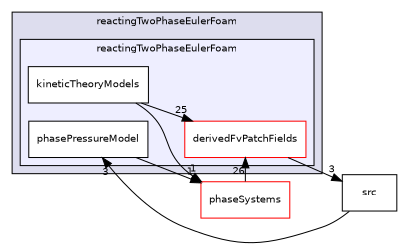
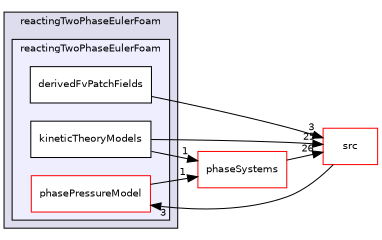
(162, 110) -> (232, 141)
(88, 139) -> (91, 194)
(245, 139) -> (91, 85)
(245, 175) -> (300, 157)
(370, 193) -> (350, 146)
